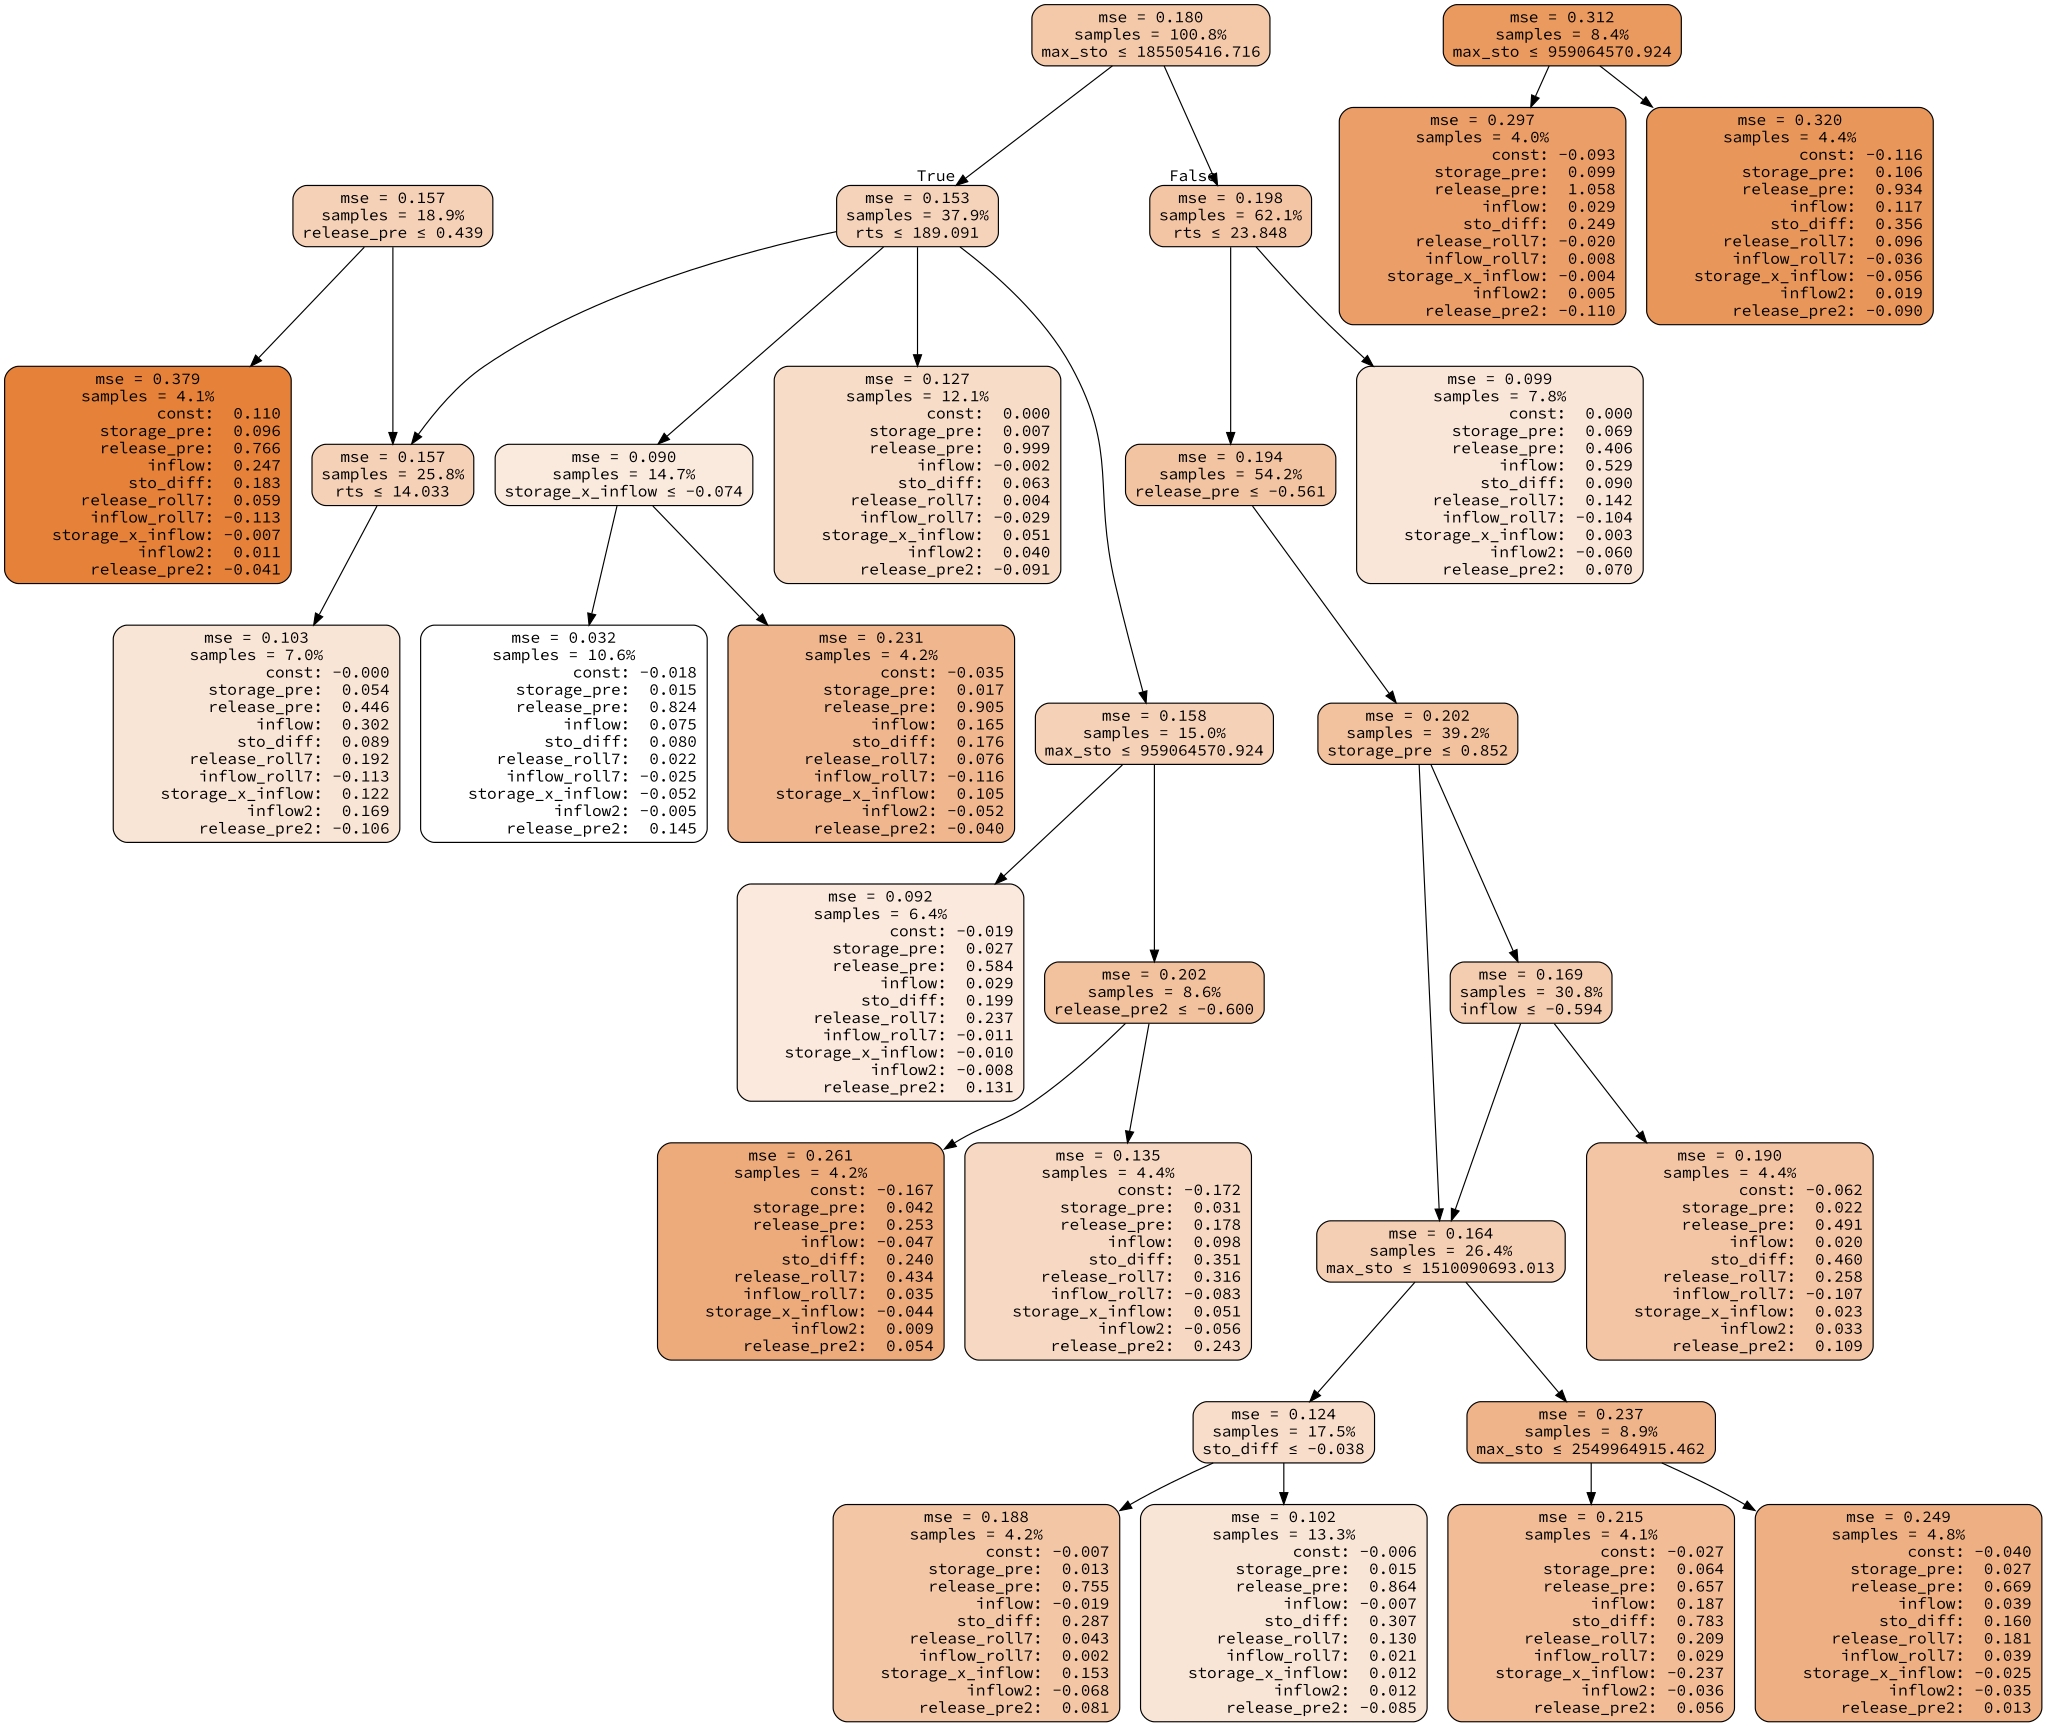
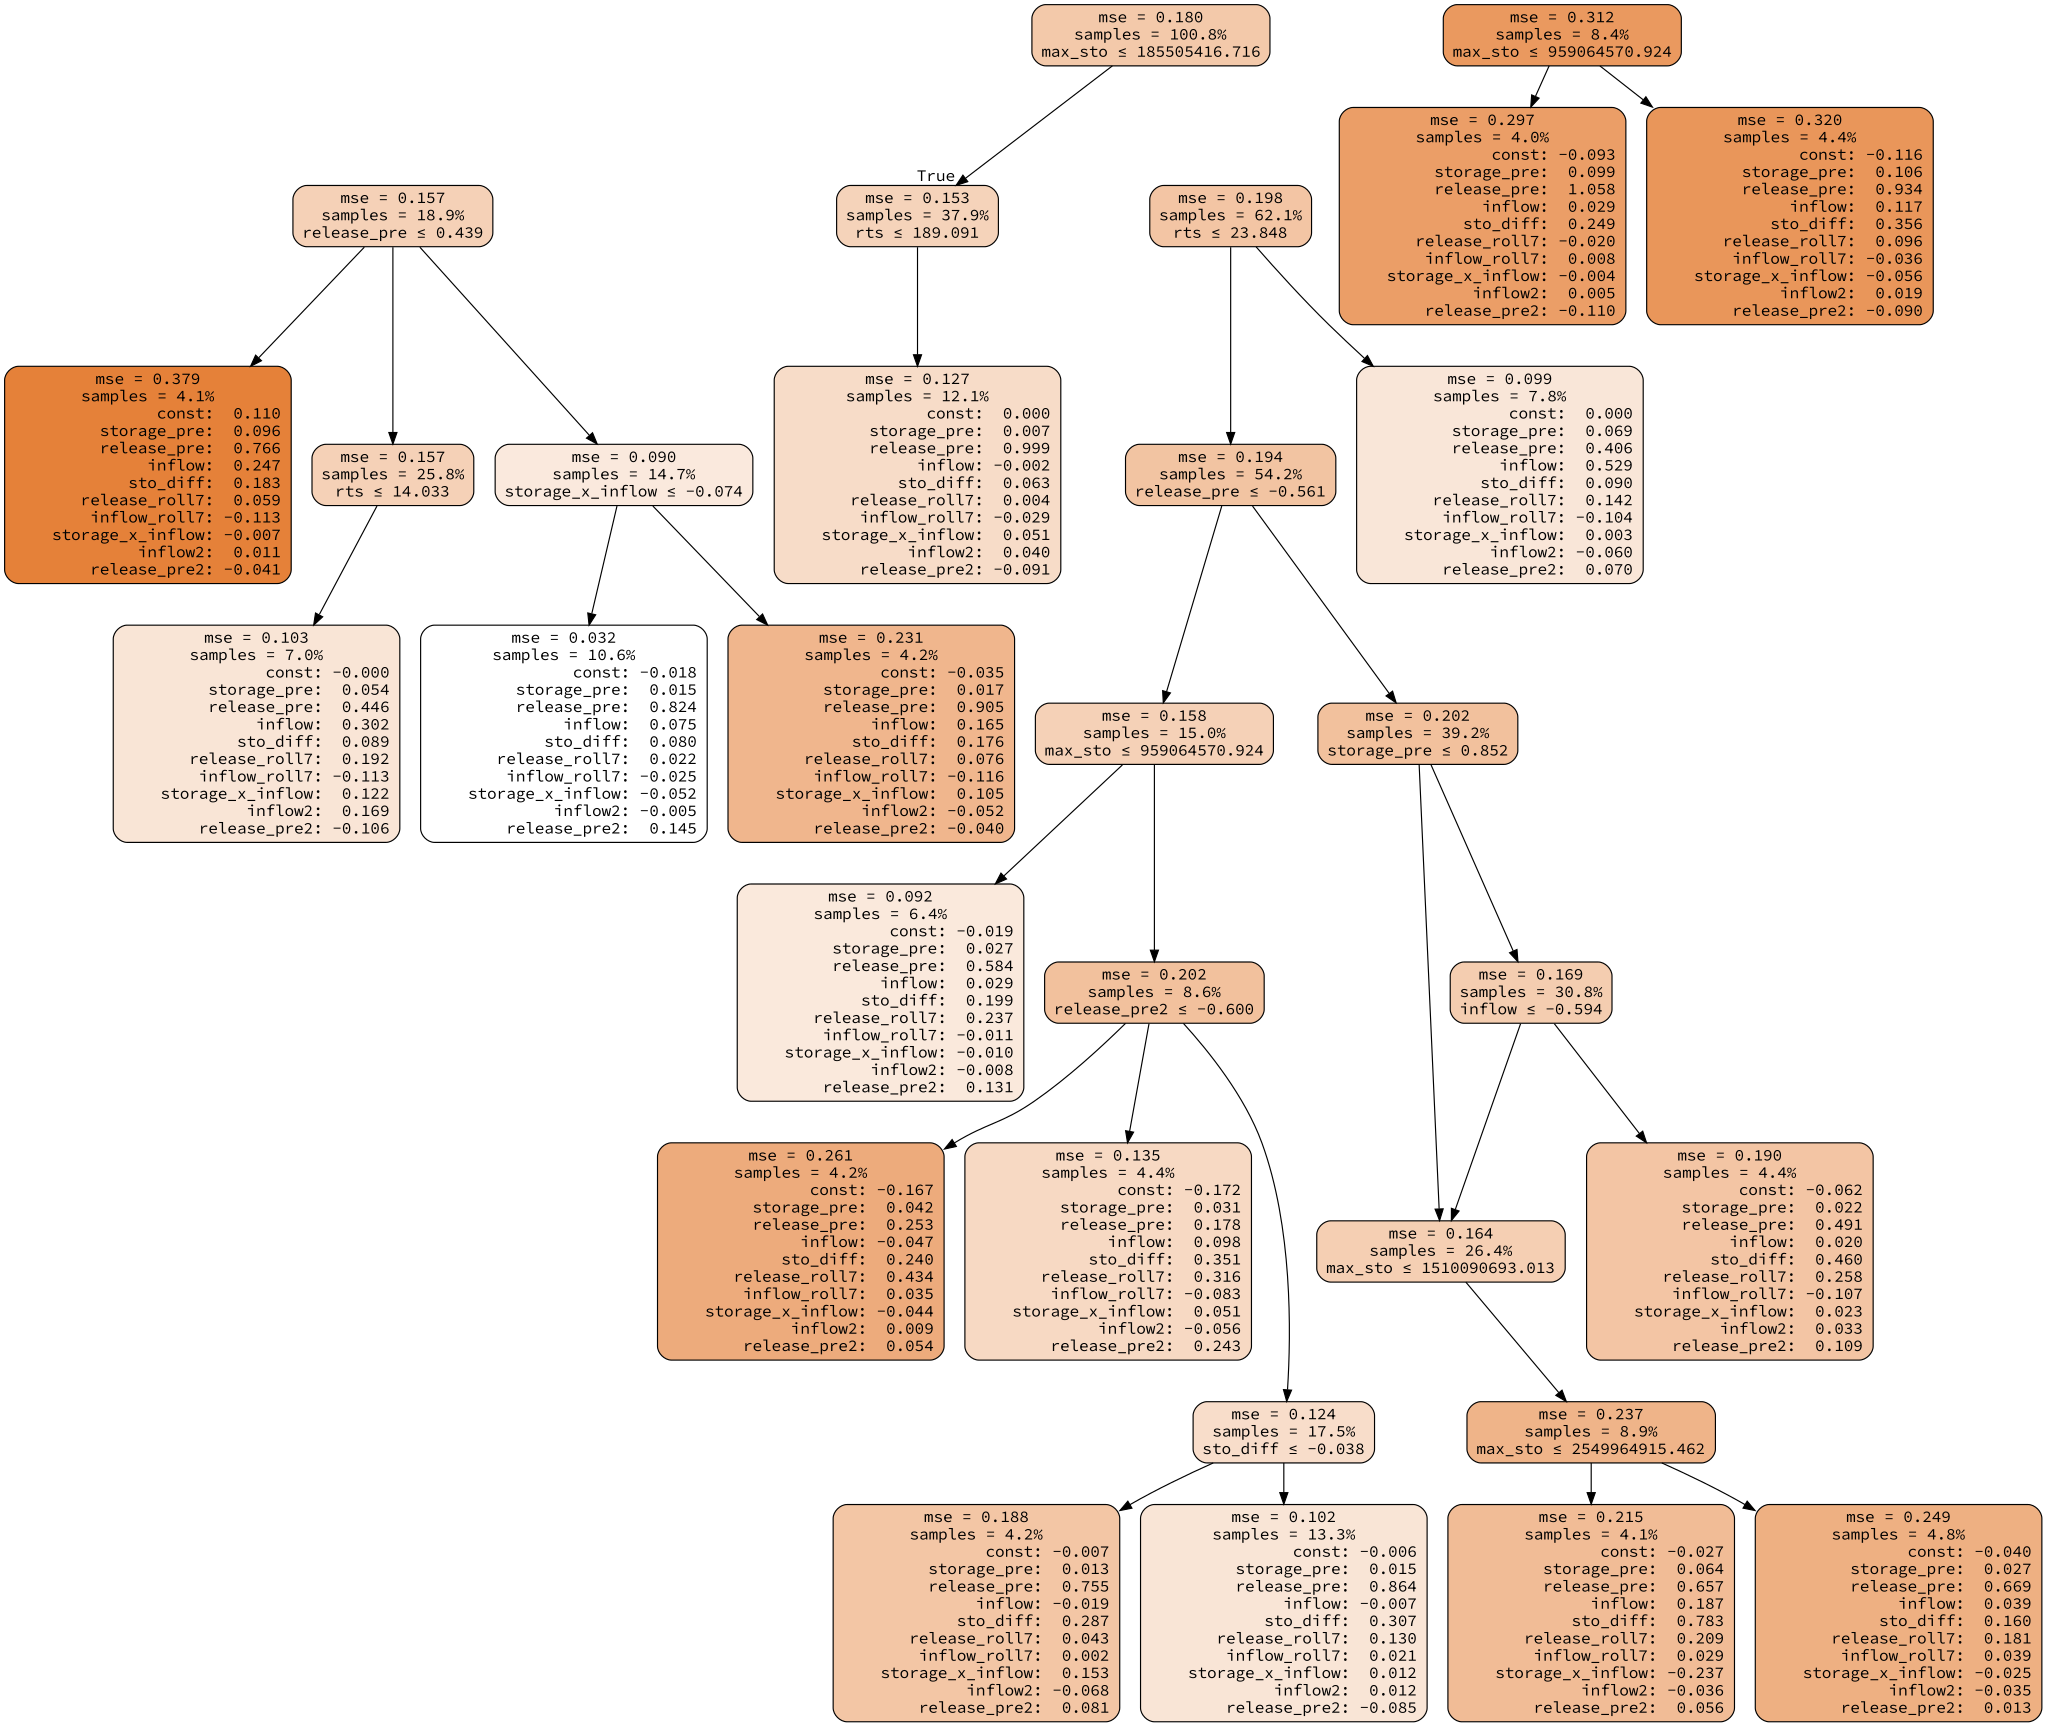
(1188, 120) -> none
(610, 300) -> none
(775, 342) -> (505, 341)
(1100, 446) -> (1194, 599)
(1366, 1337) -> (1276, 1194)
